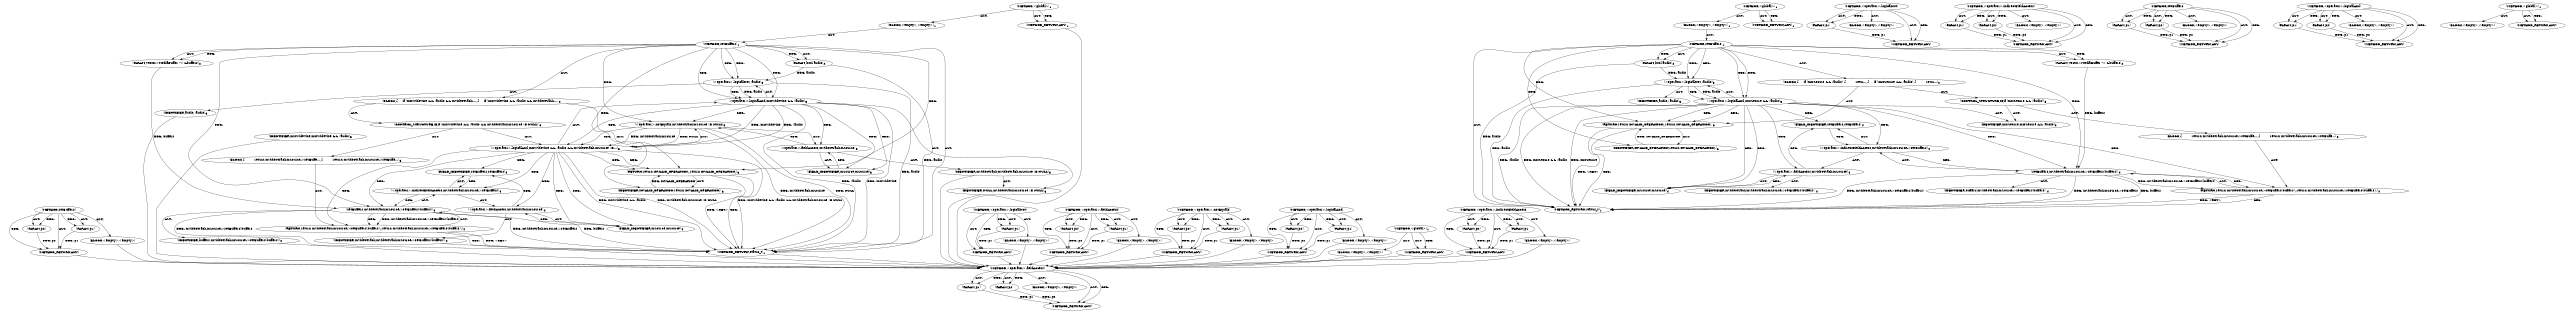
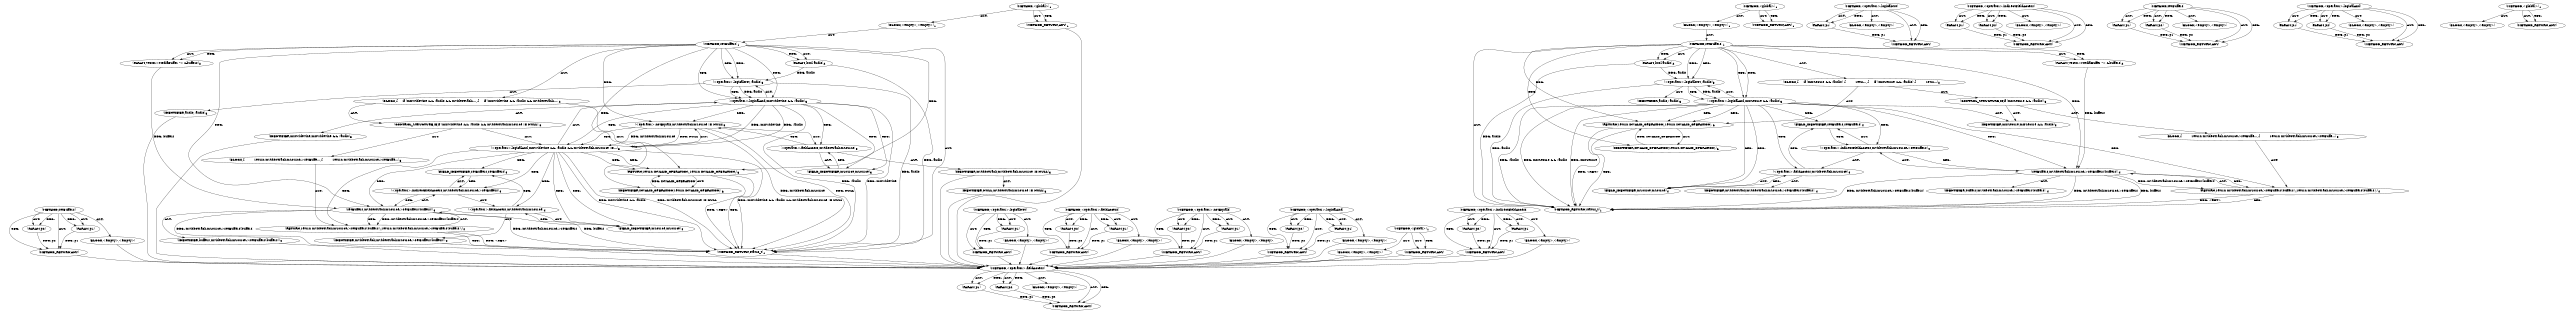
(953, 157) -> (519, 109)
